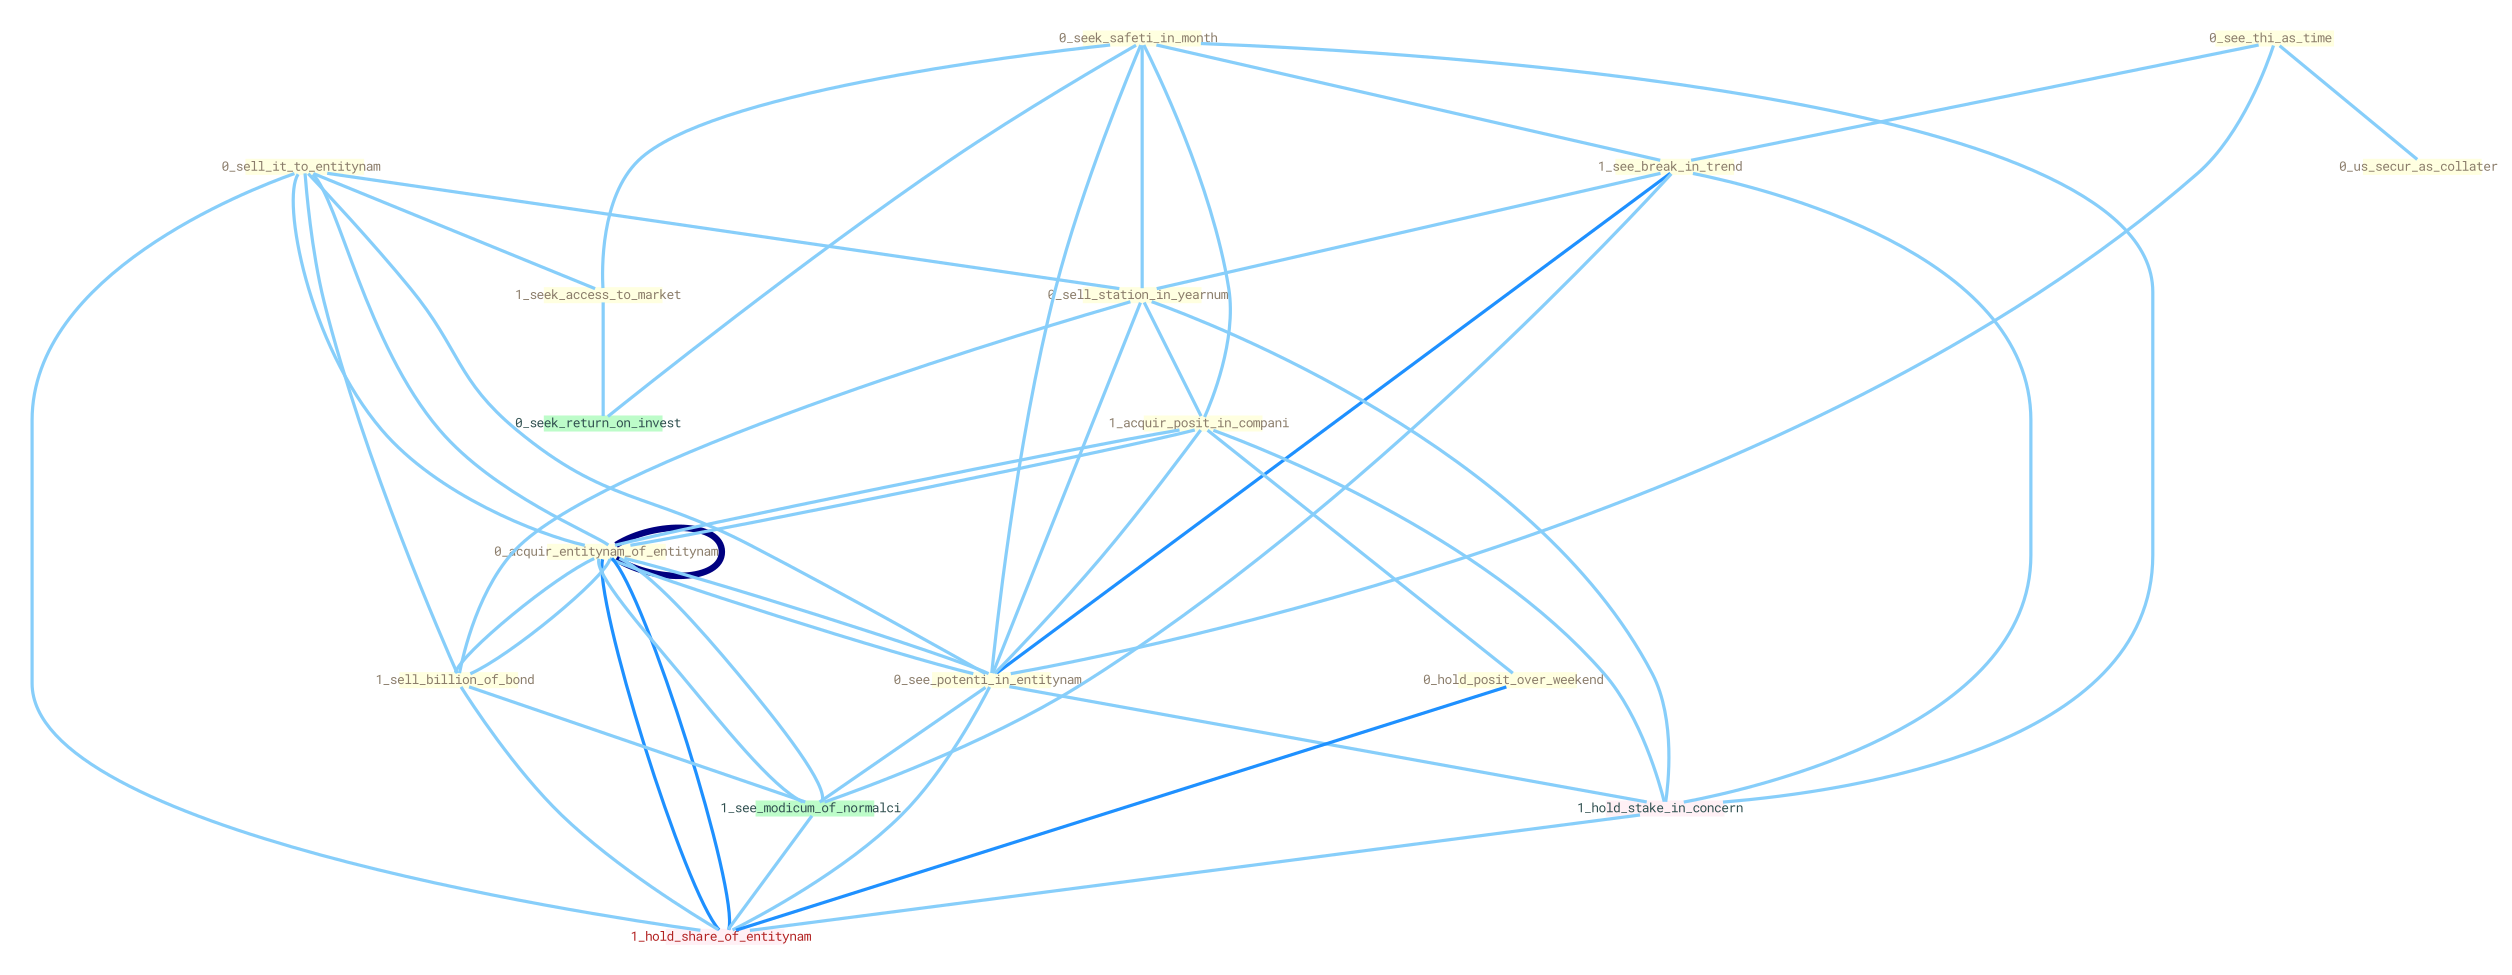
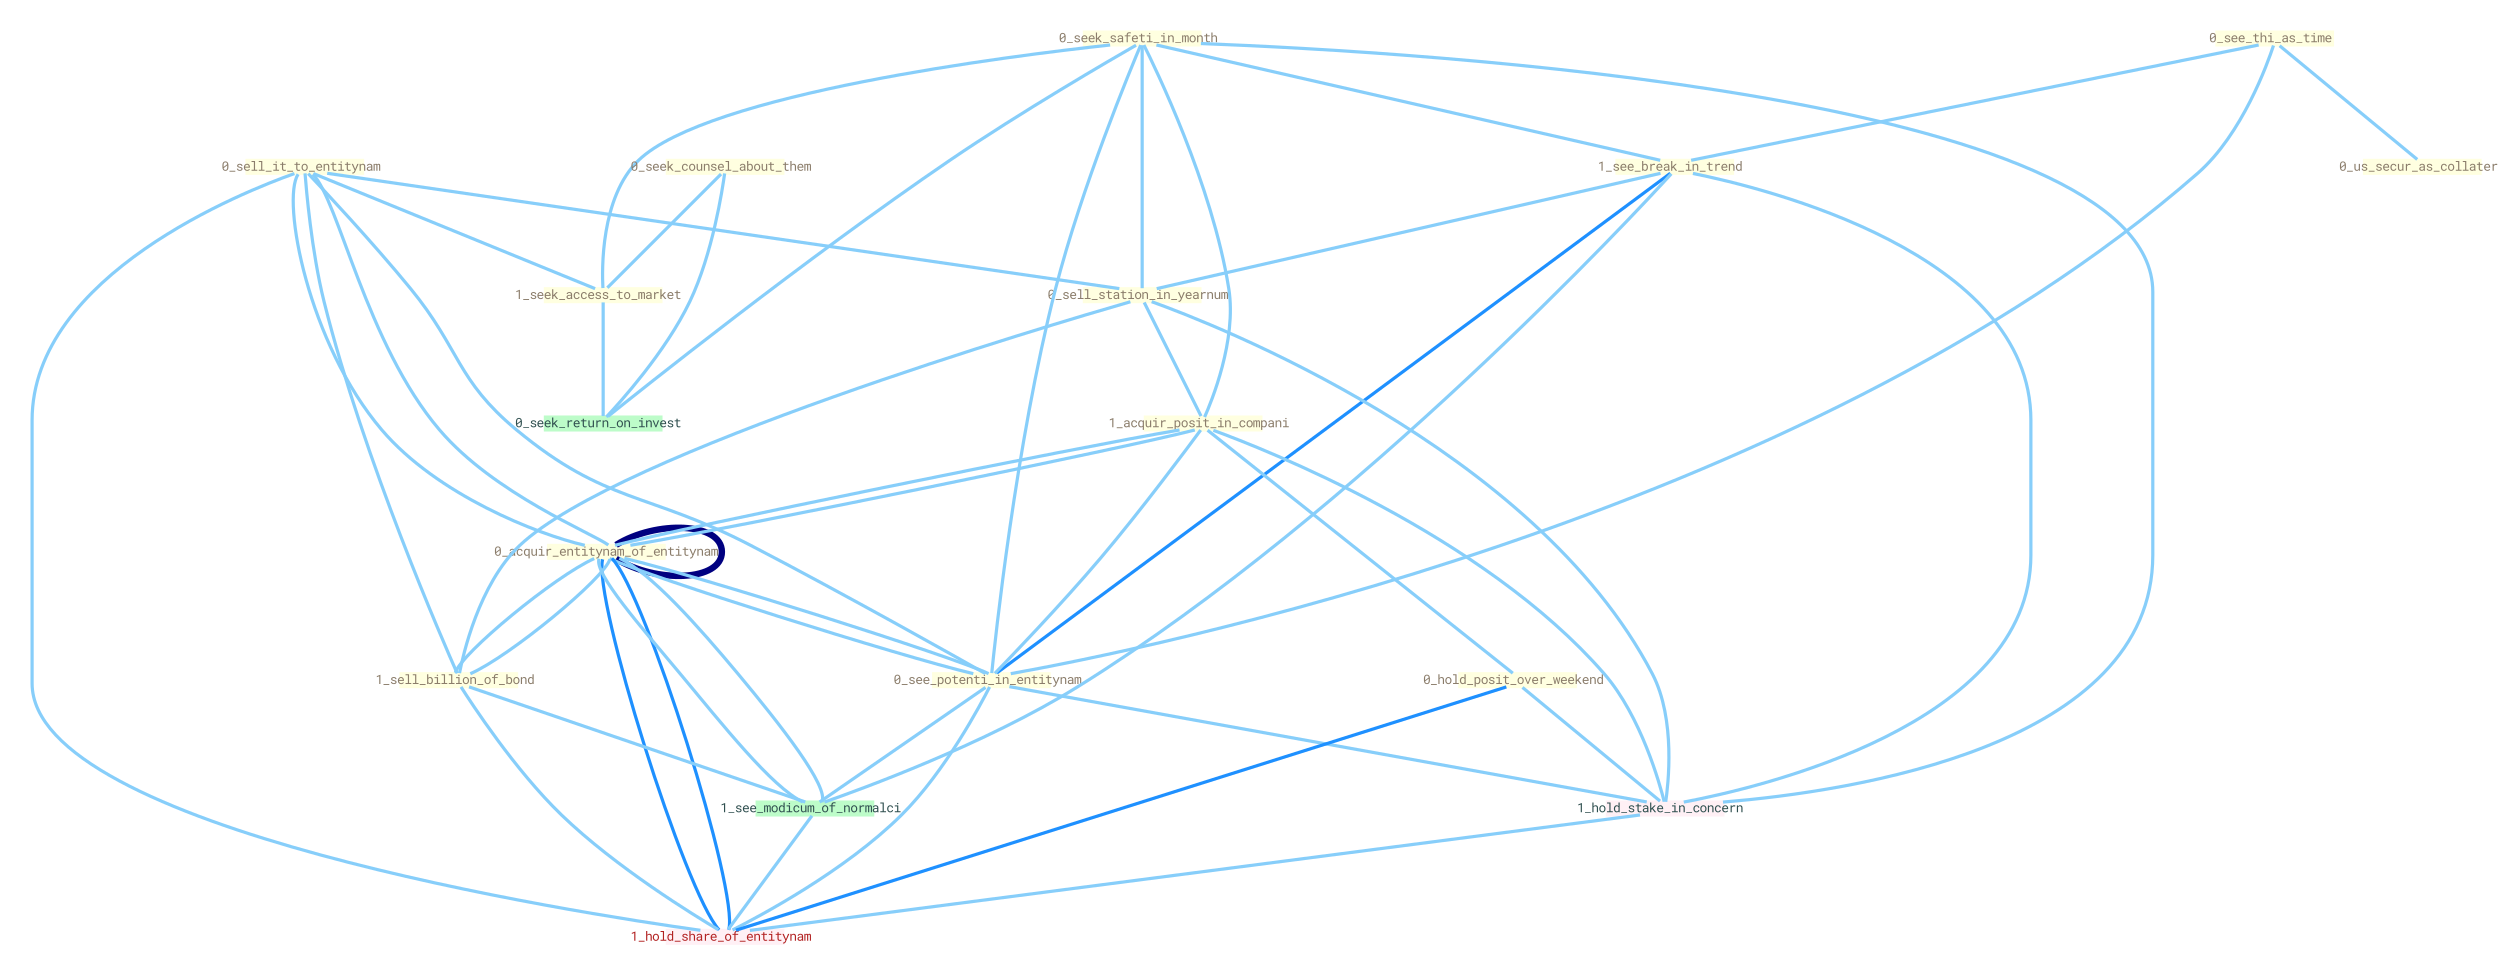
none -> (725, 167)
(1067, 488) -> none
none -> (1591, 744)
